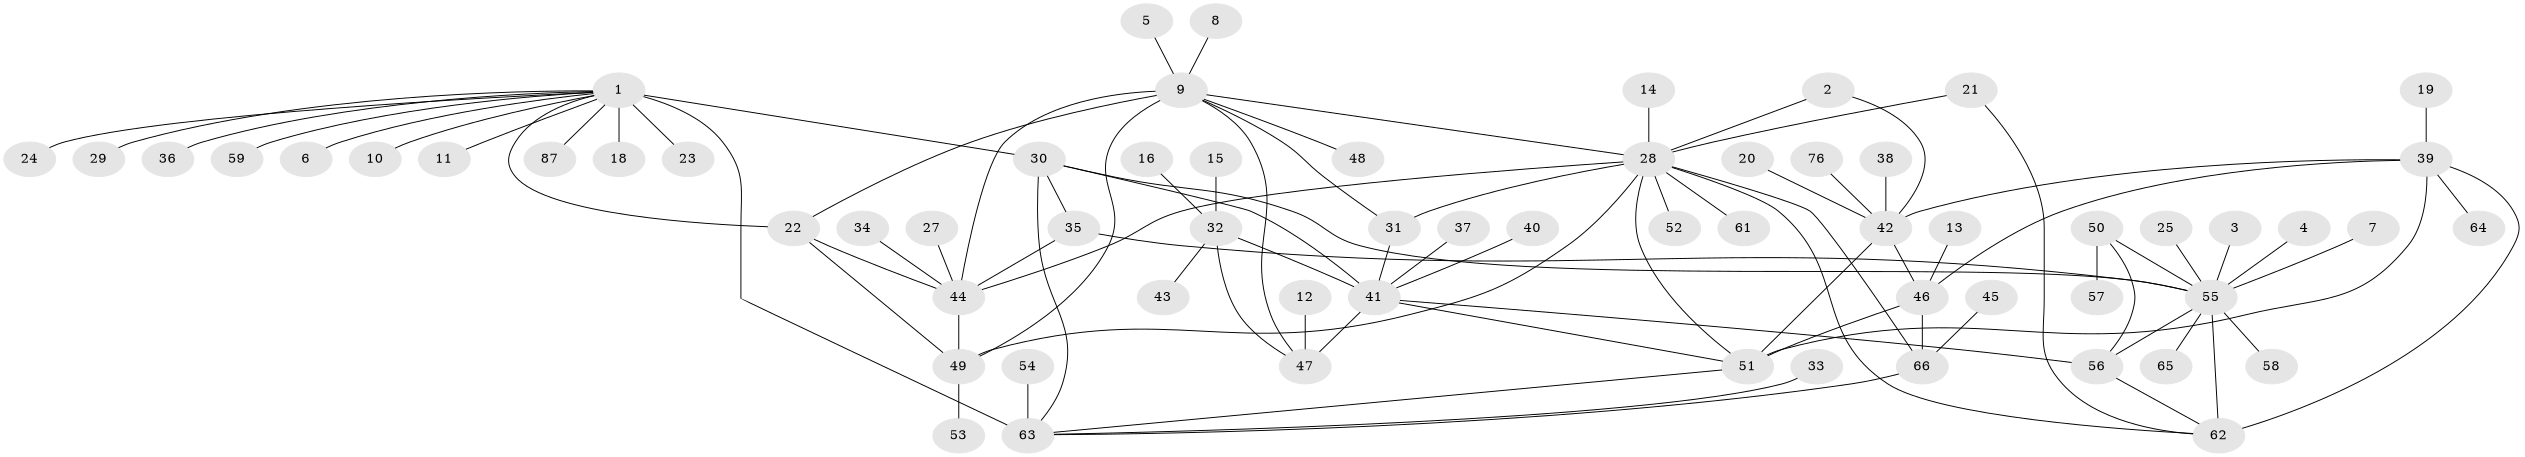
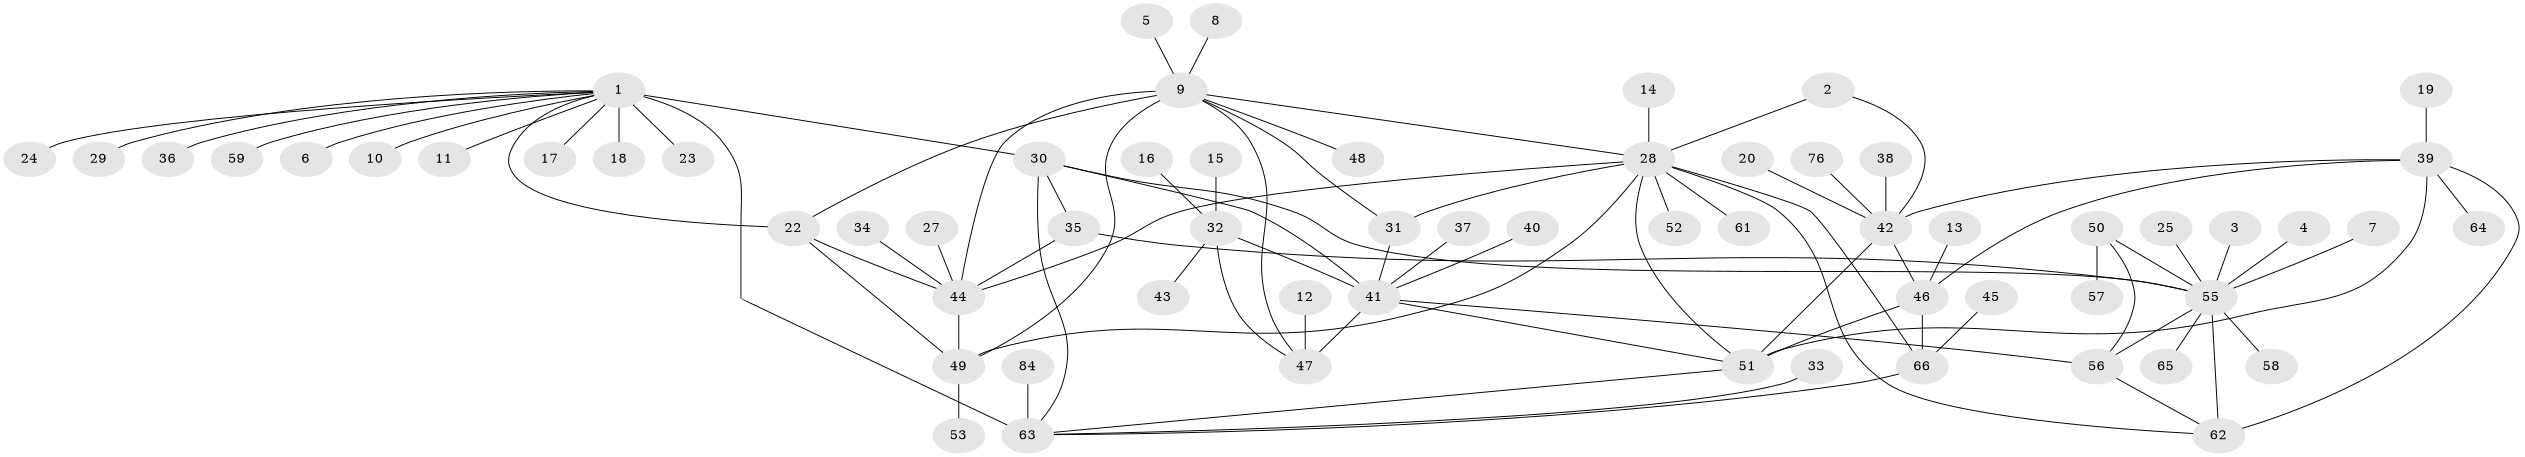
(1971, 90) -> none
(550, 159) -> (550, 159)
(1028, 367) -> (1028, 367)
